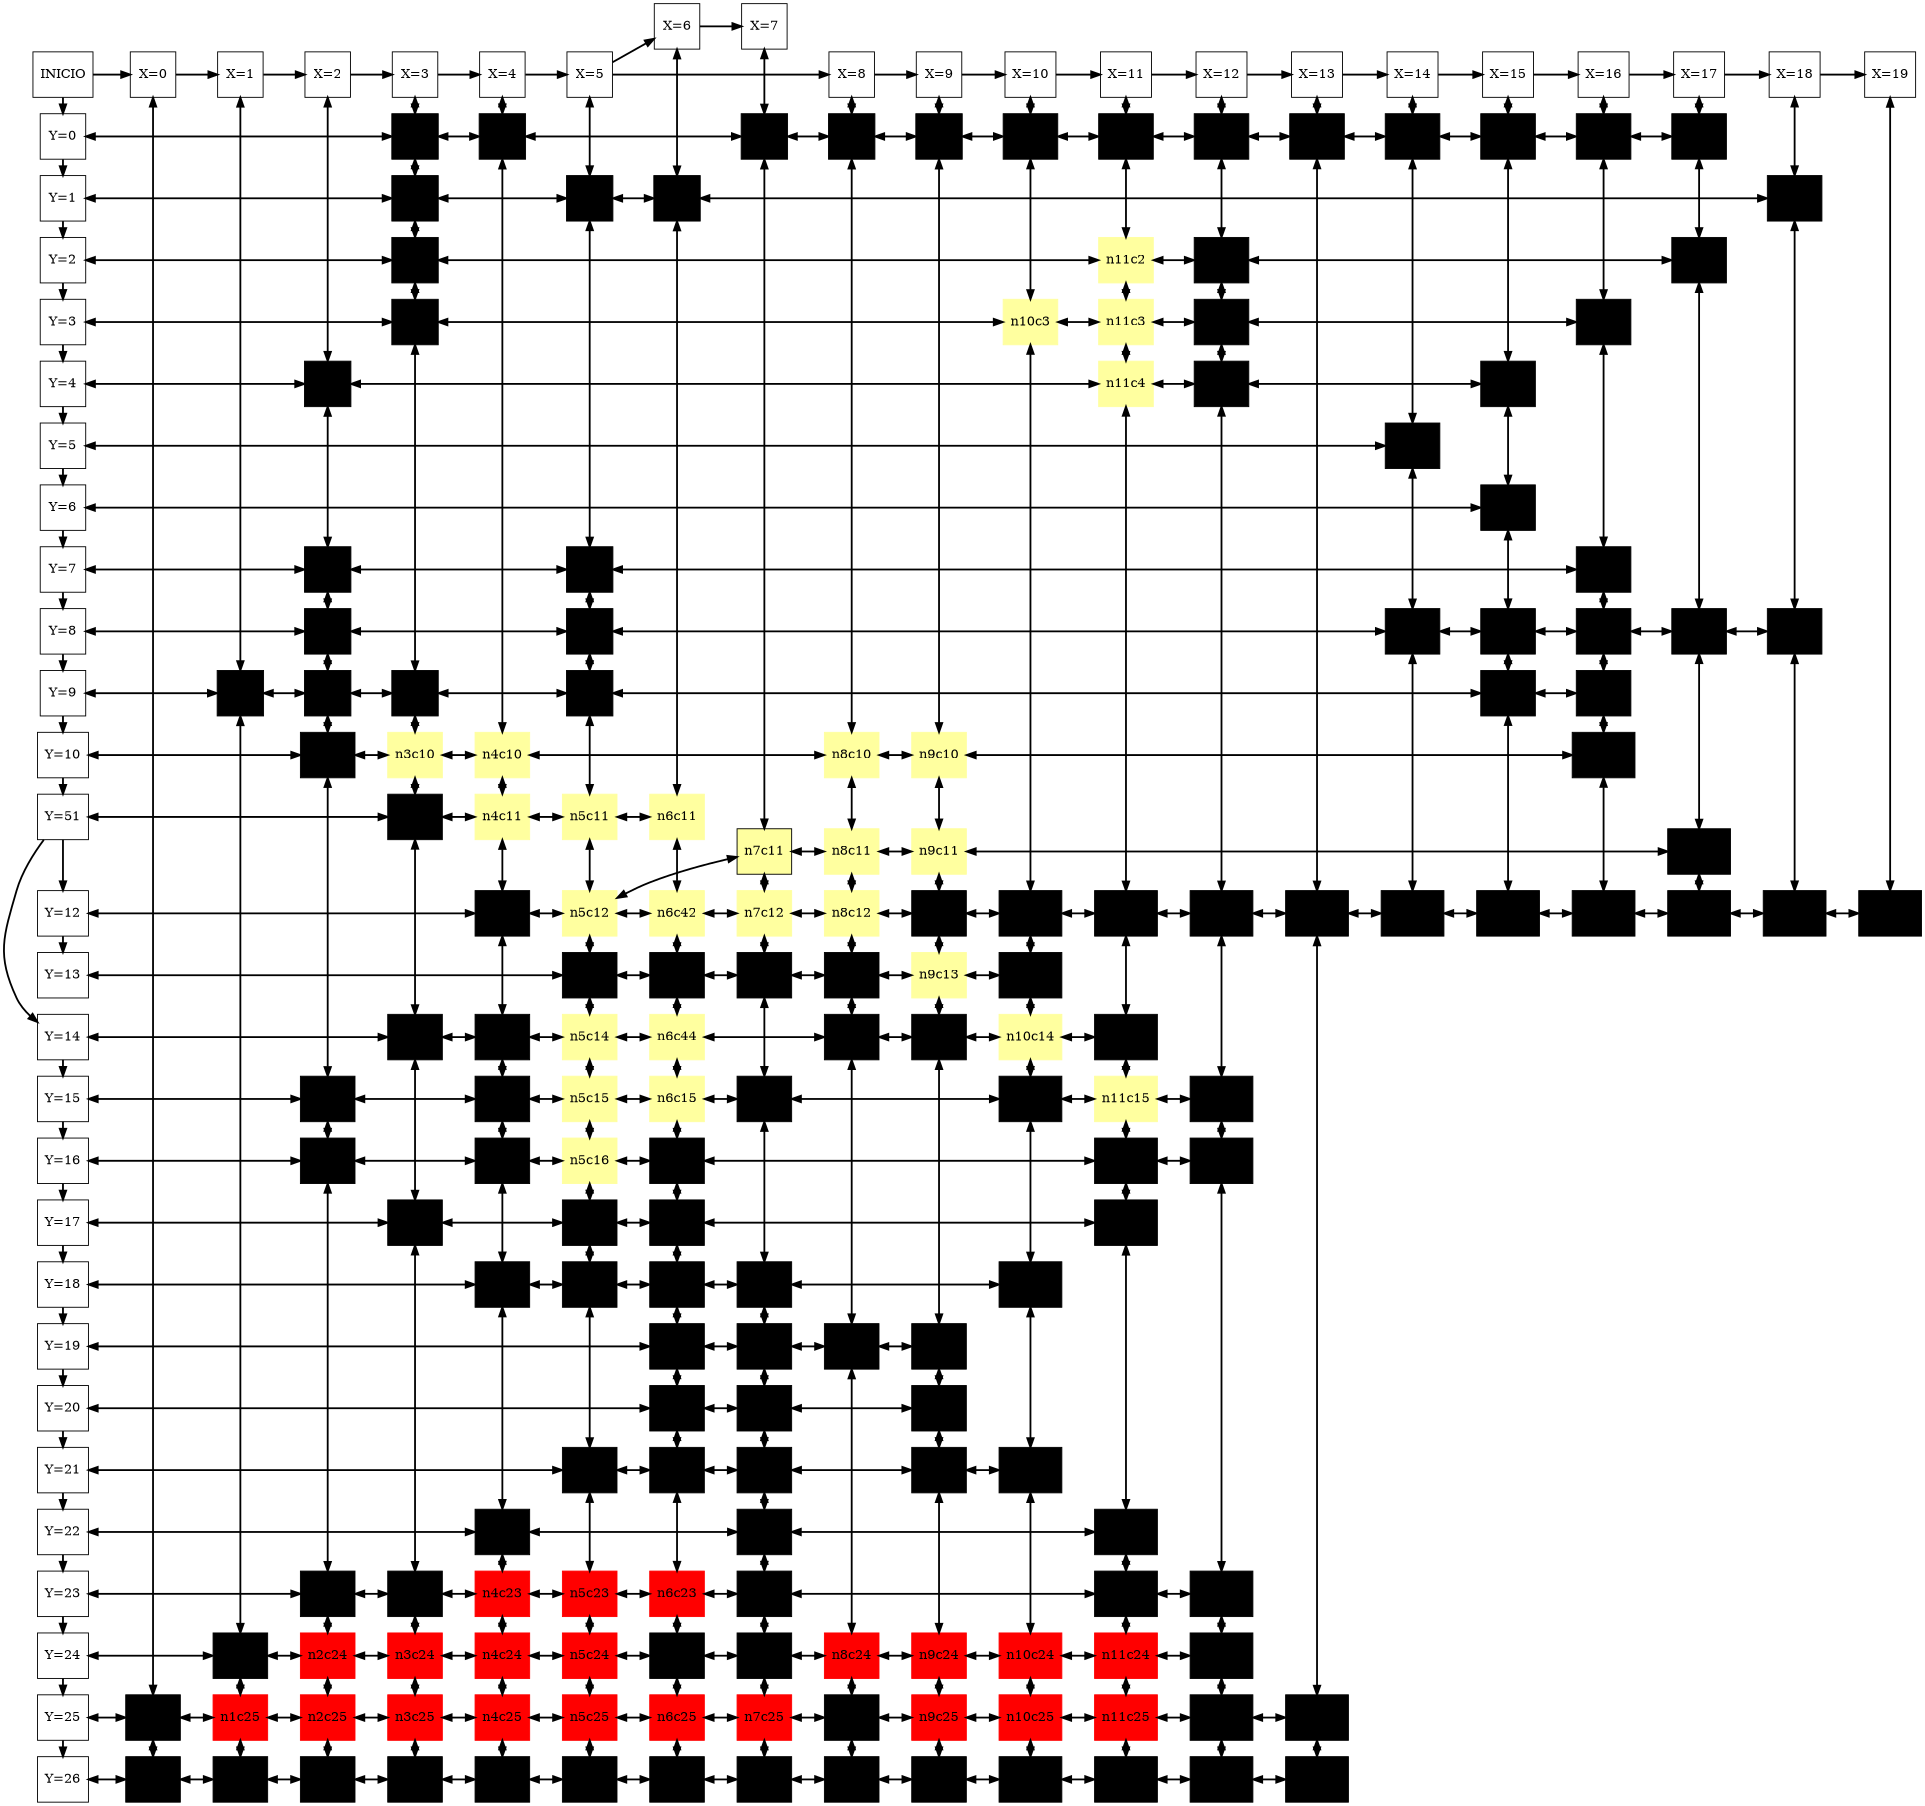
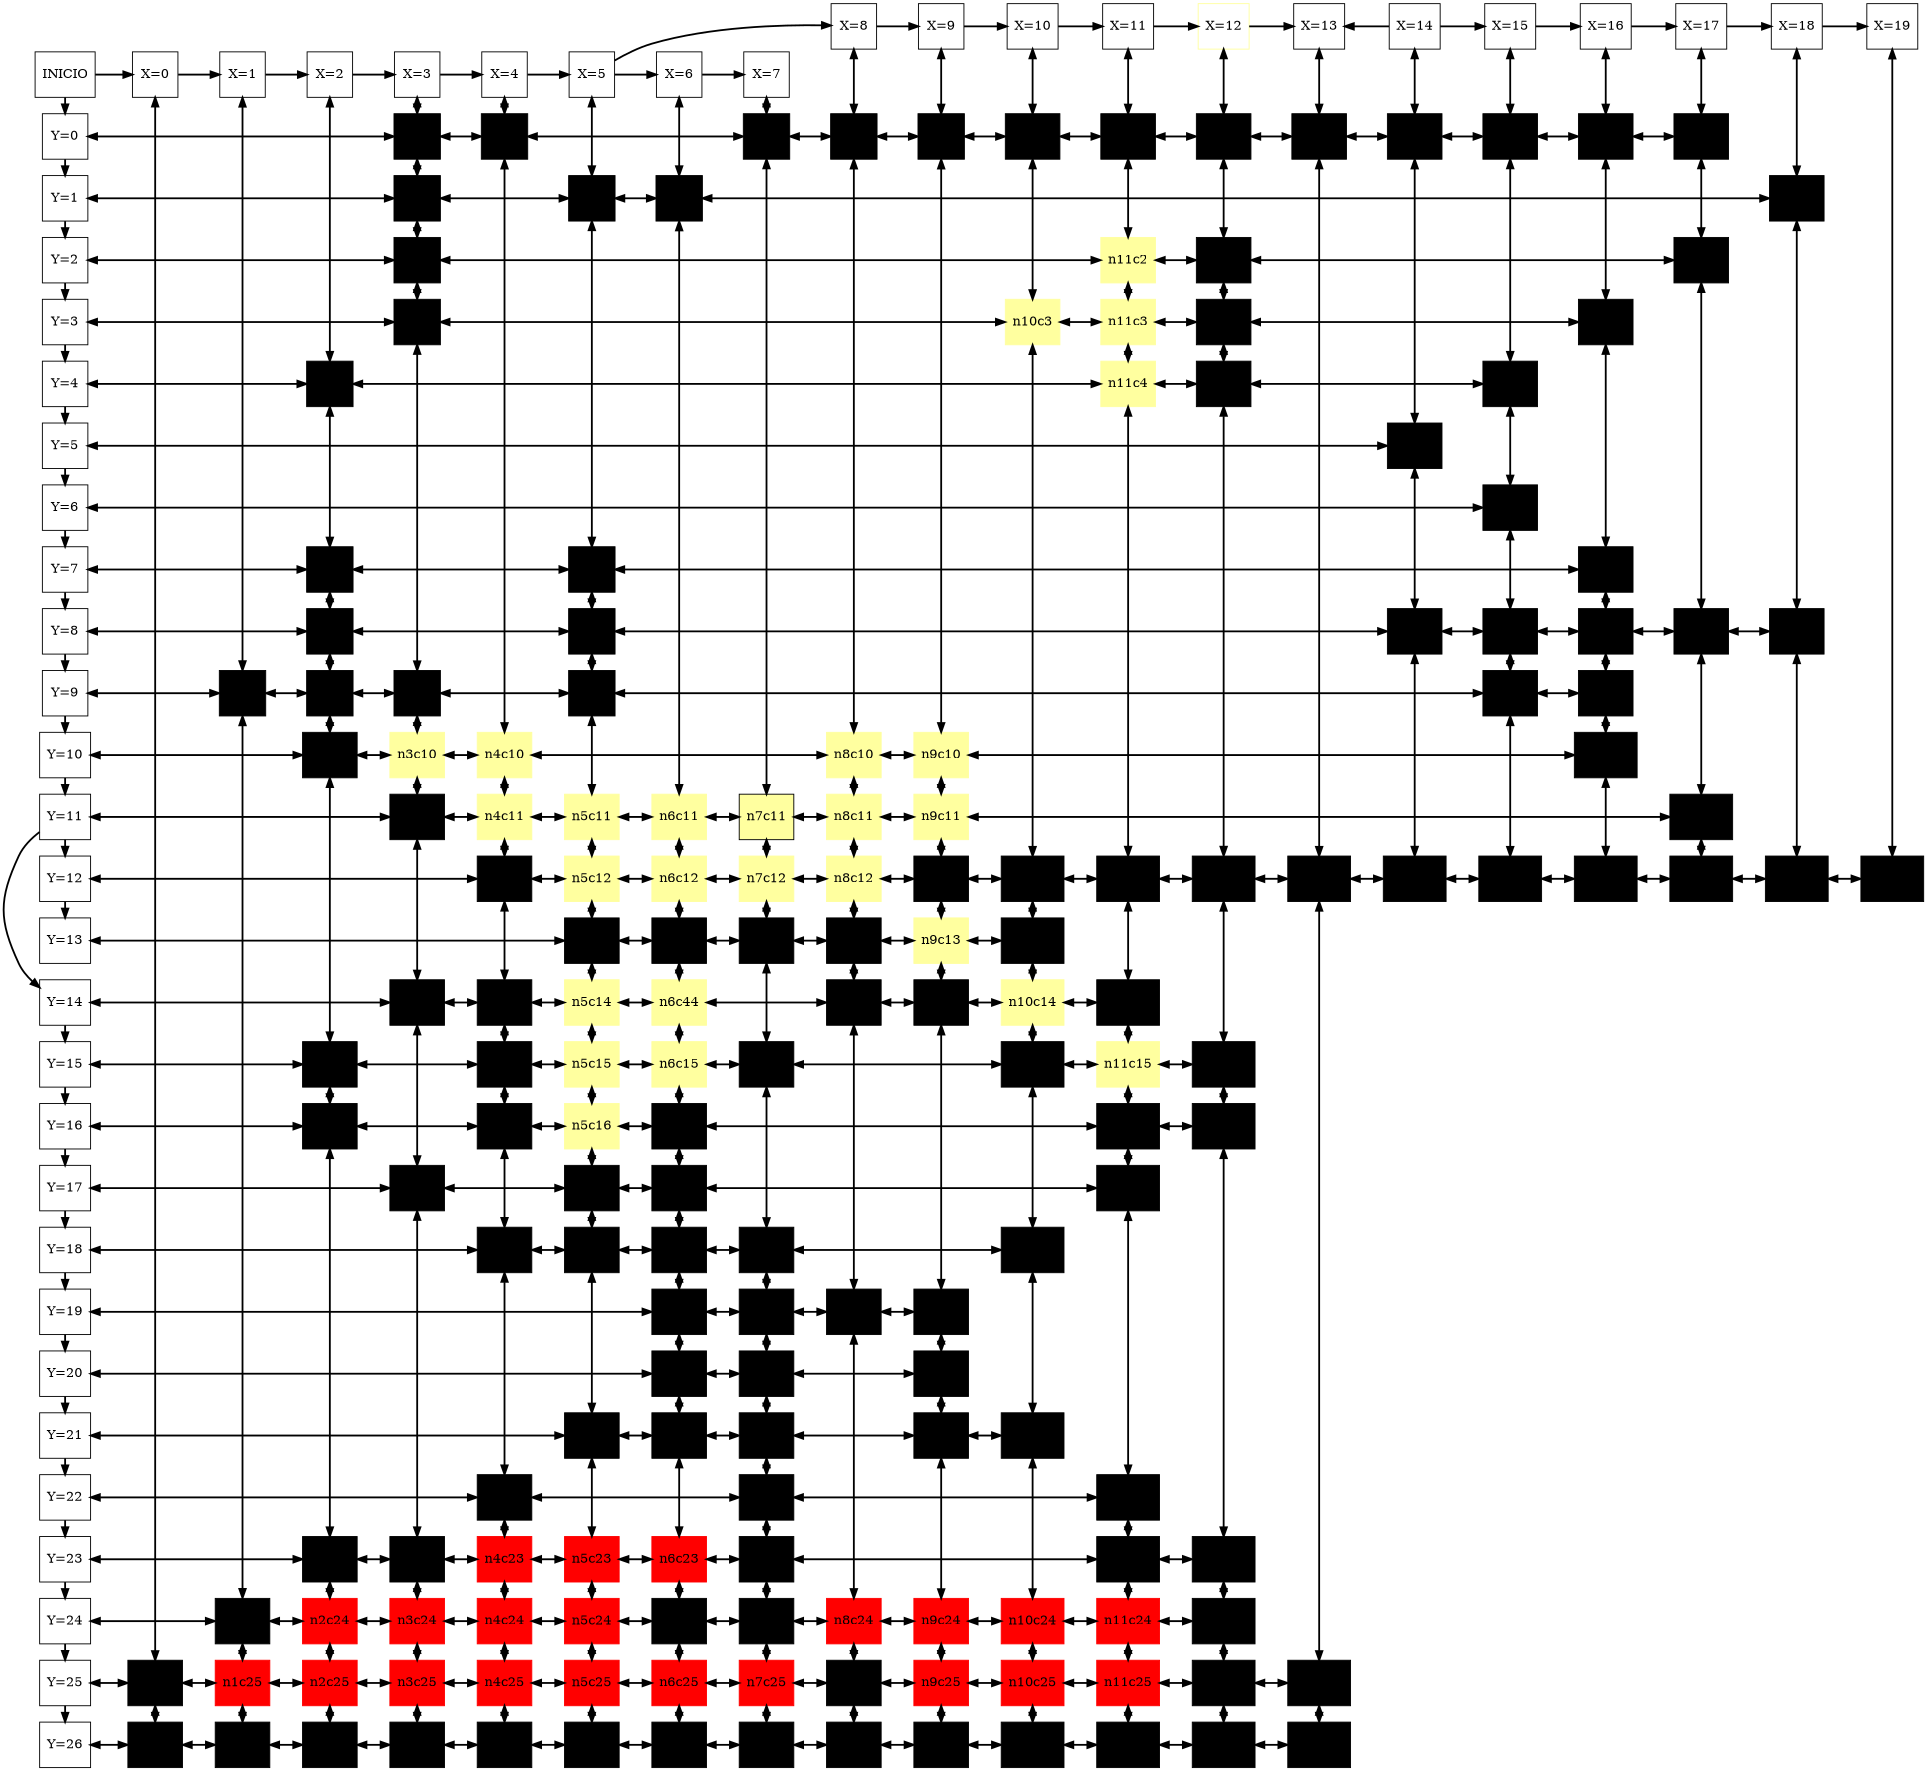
(1221, 75) -> (1224, 26)
(1360, 75) -> (1371, 26)
(63, 817) -> (65, 817)
(670, 875) -> (723, 817)
(677, 913) -> (679, 879)
